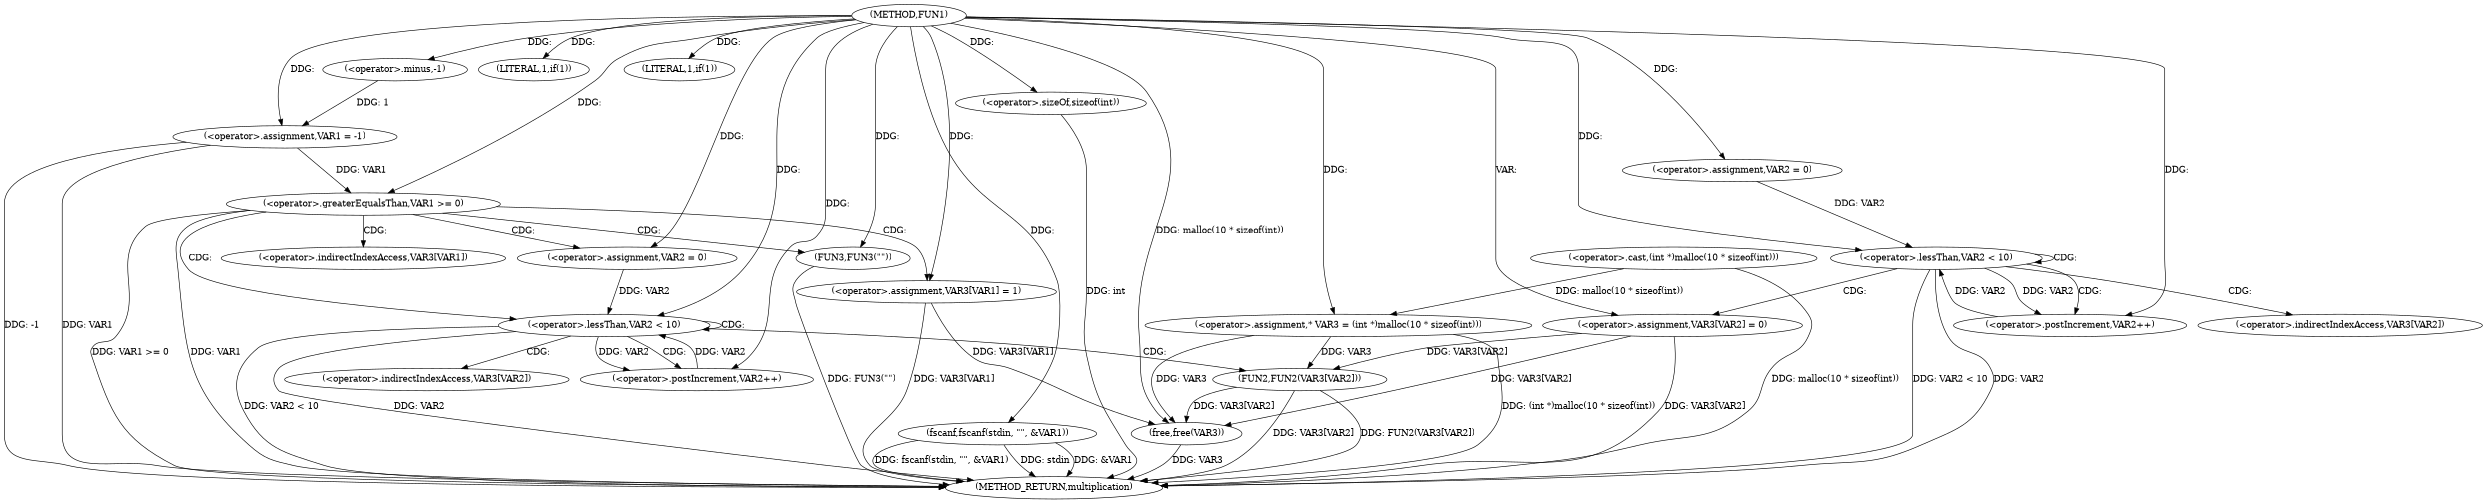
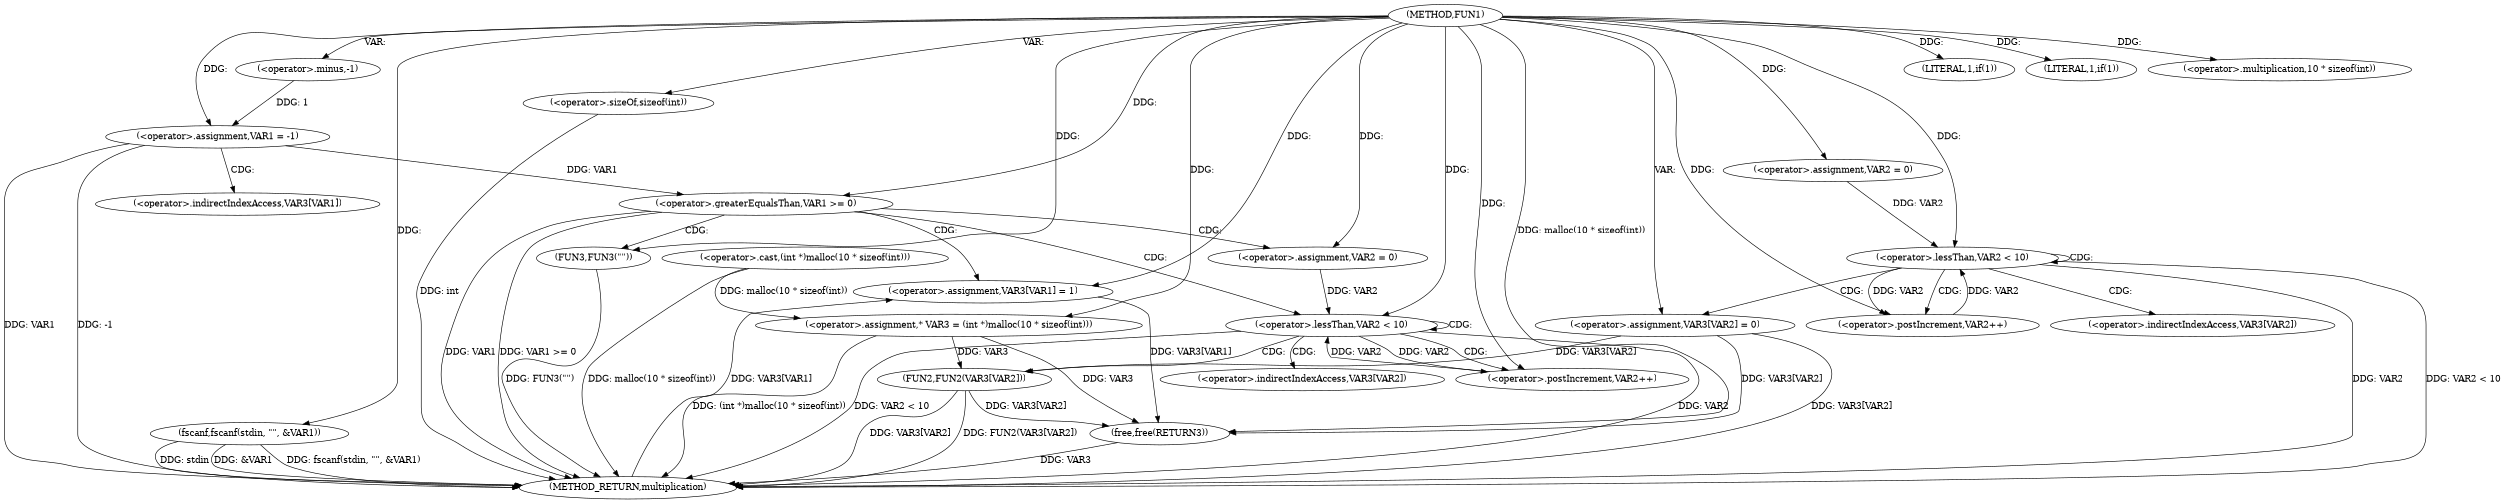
(541, 43) -> (377, 43)
(983, 43) -> (1035, 43)
none -> (2280, 70)
(363, 228) -> (227, 167)
(879, 426) -> (733, 348)
(1187, 434) -> (1160, 434)
